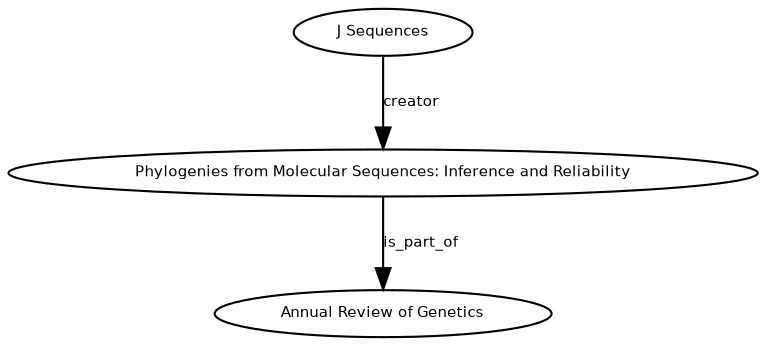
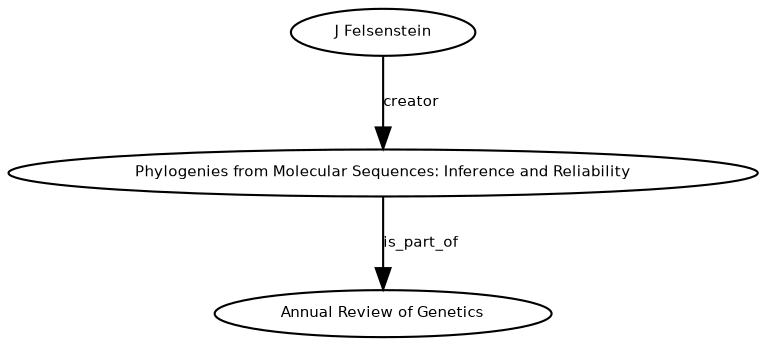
(383, 32) -> (383, 32)
